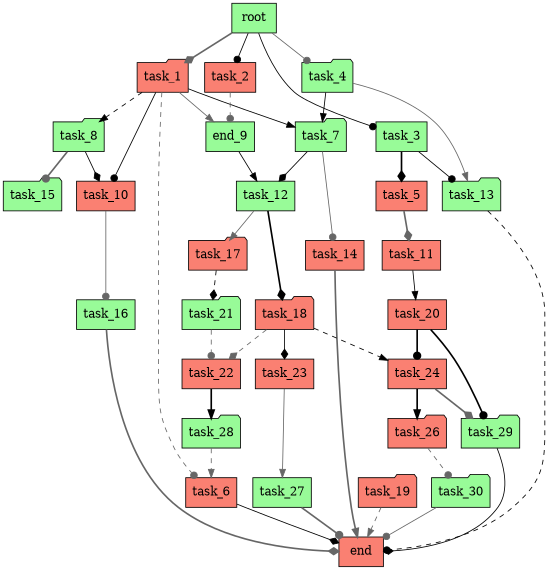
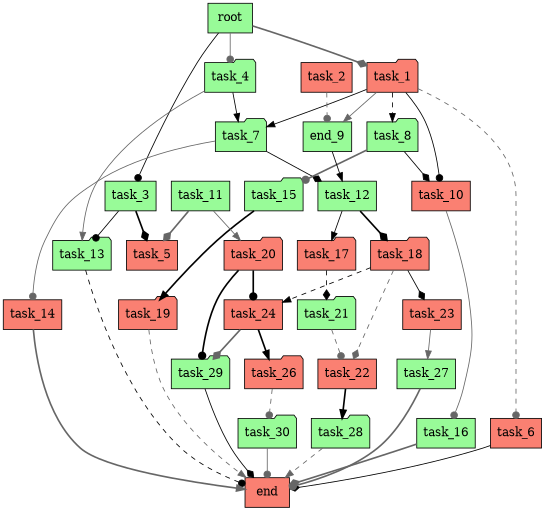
(243, 45) -> none
(406, 221) -> (179, 222)
(244, 223) -> (338, 222)
none -> (208, 249)
(411, 255) -> (201, 196)
(414, 281) -> (224, 223)
(417, 315) -> (253, 255)
(211, 459) -> (307, 460)
